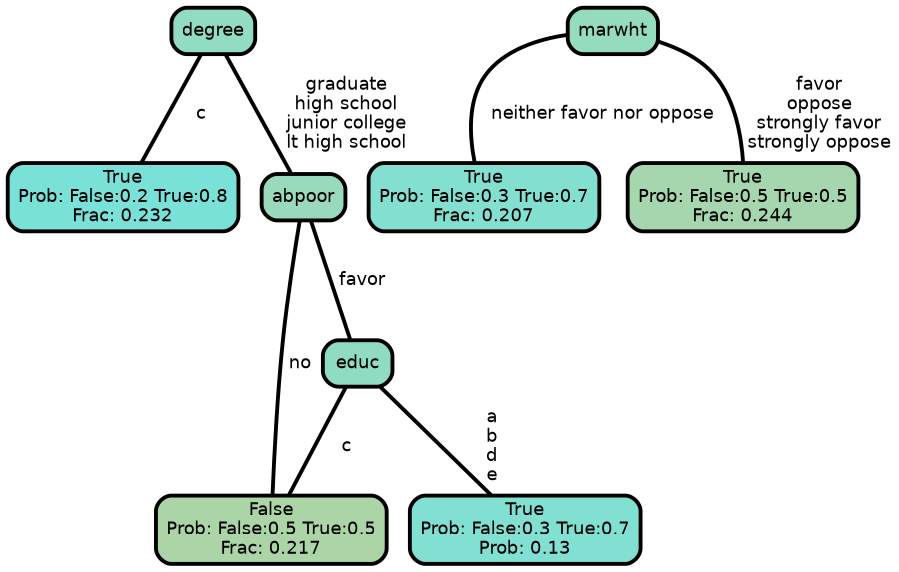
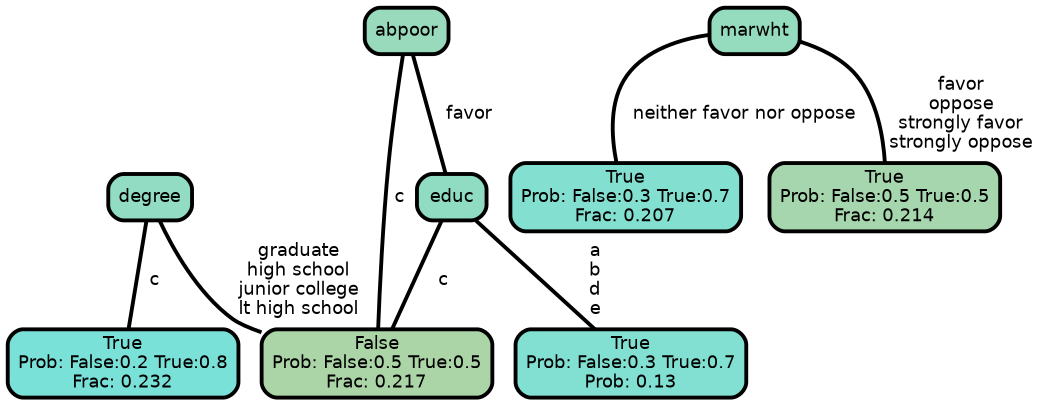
(258, 114) -> (200, 287)
(743, 197) -> (885, 197)
(297, 363) -> (397, 197)
